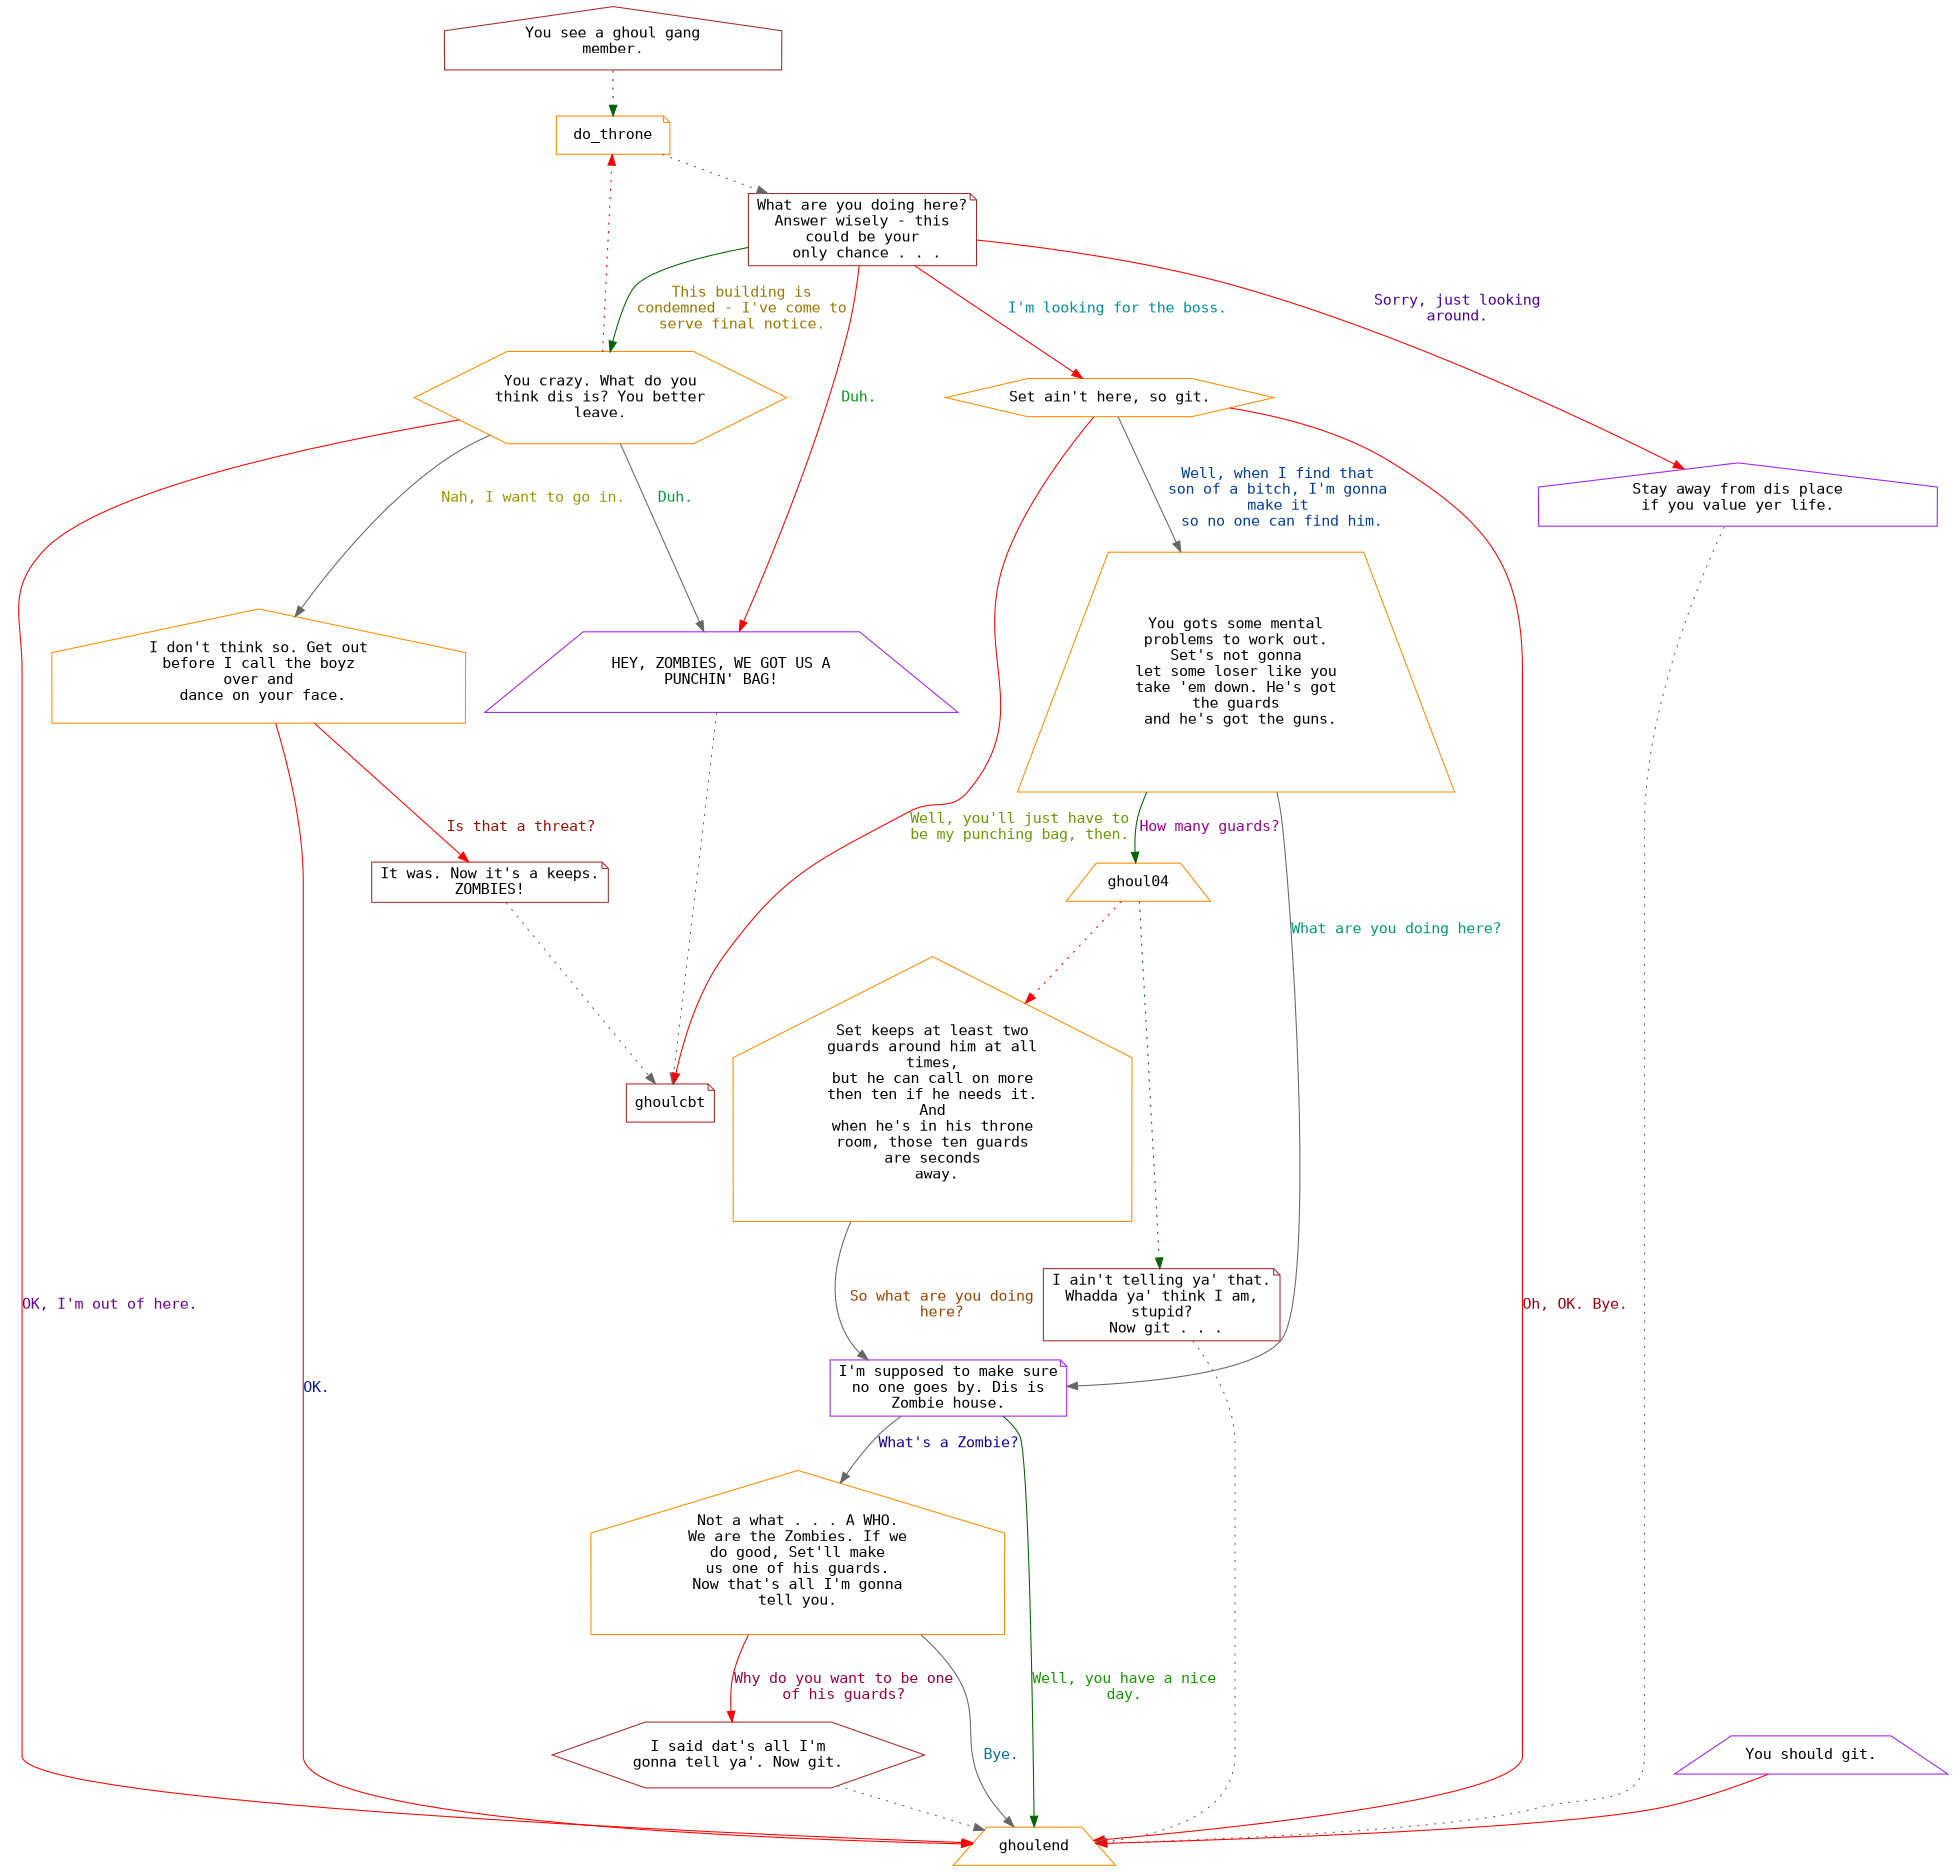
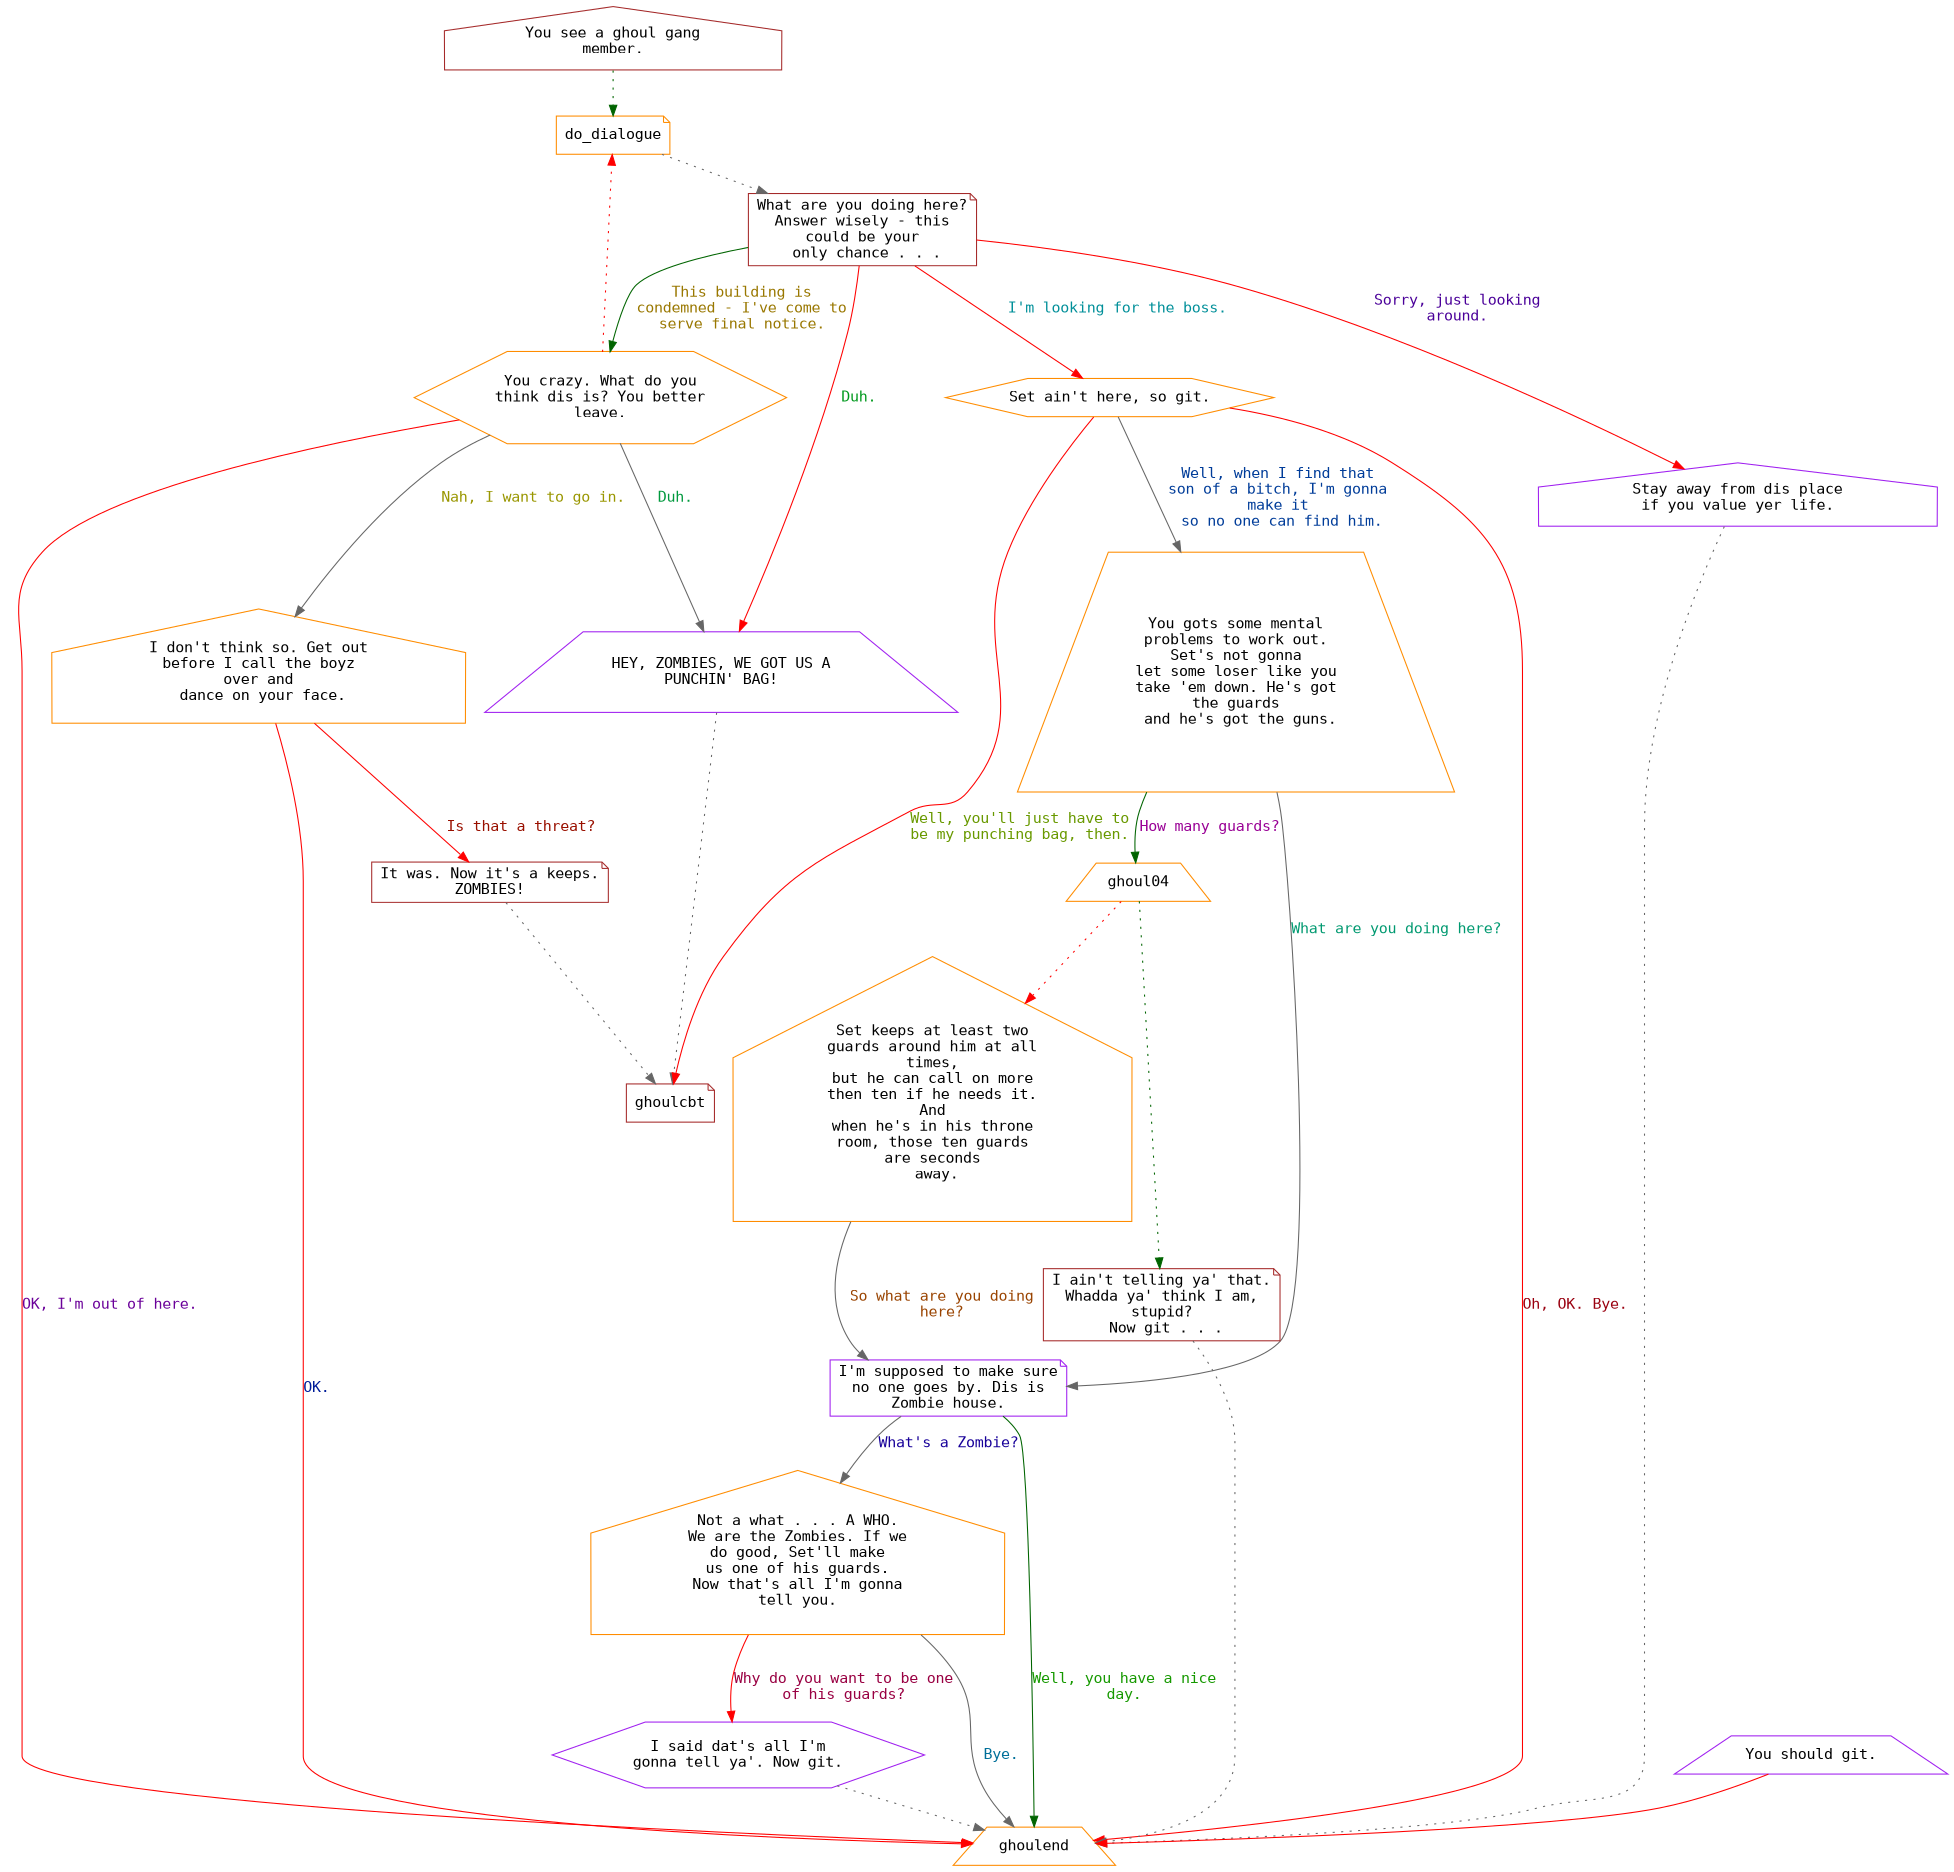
(613, 135) -> (613, 135)
(738, 1755) -> (738, 1755)
